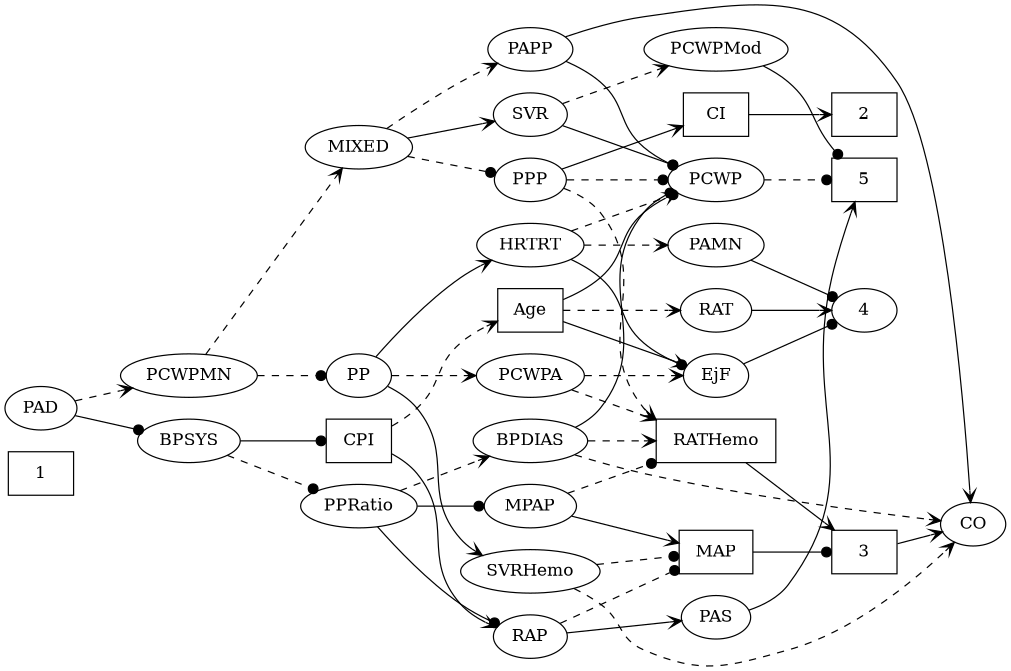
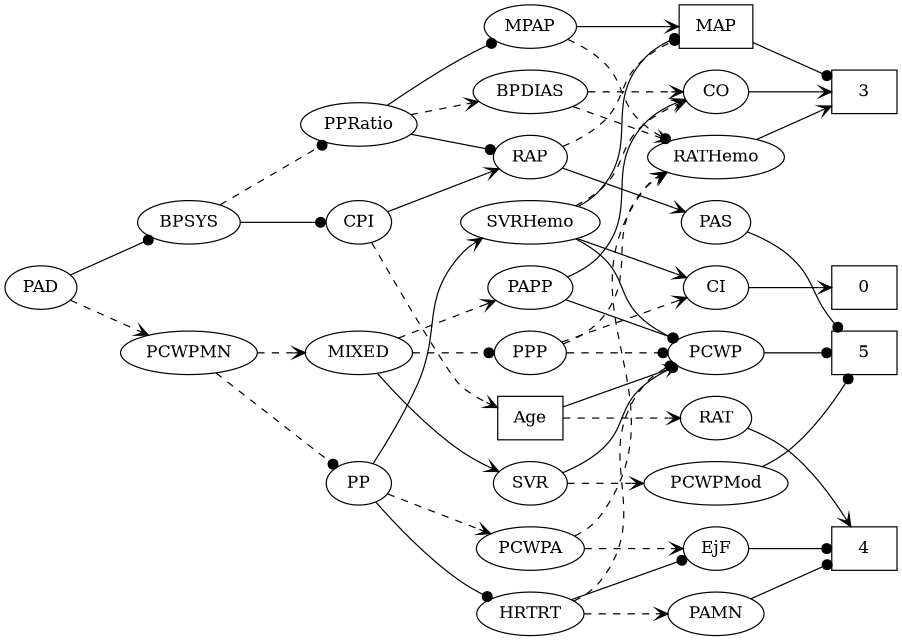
(716, 115) -> (716, 288)
(864, 115) -> (864, 288)
(611, 151) -> (607, 326)
(793, 180) -> (793, 353)
none -> (631, 258)
(425, 307) -> (425, 553)
(864, 310) -> (864, 549)
(622, 312) -> (625, 294)
(611, 339) -> none
(828, 426) -> (801, 268)
(359, 441) -> (359, 222)
(716, 441) -> (716, 157)
(41, 473) -> none
(914, 539) -> (784, 92)
(633, 561) -> (621, 132)
